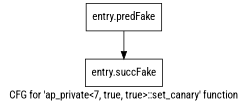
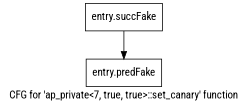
(124, 41) -> (124, 41)
